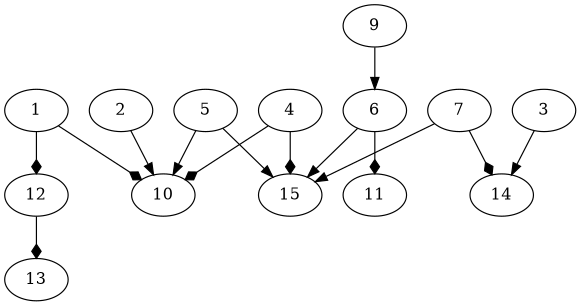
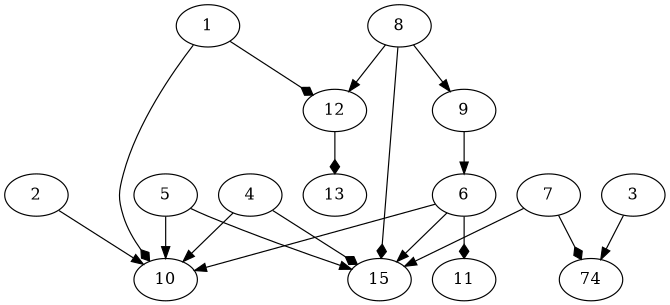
none -> (399, 26)
(233, 149) -> (212, 233)
(502, 195) -> (591, 280)
none -> (326, 234)
